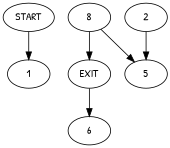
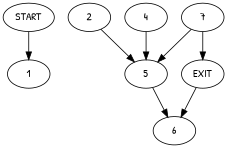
(89, 17) -> (203, 17)
none -> (146, 17)
none -> (158, 99)
